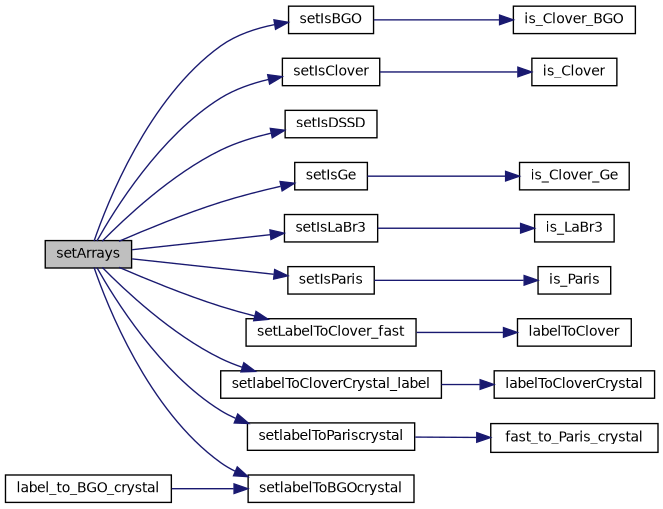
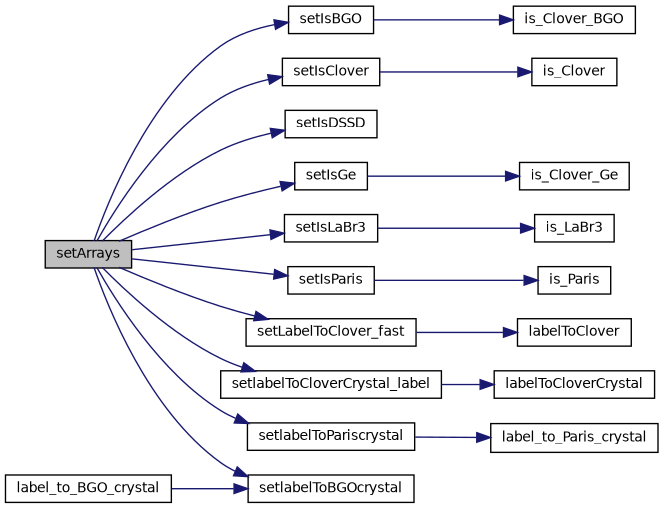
(574, 438) -> (574, 438)
